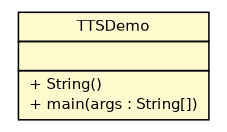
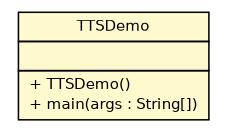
(66, 84) -> (81, 84)
